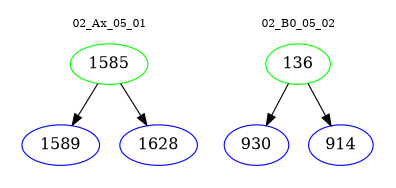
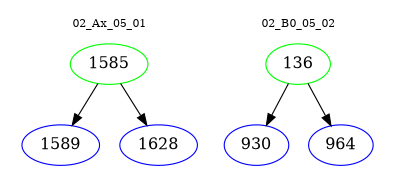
(341, 145) -> (341, 145)
